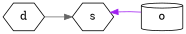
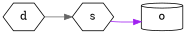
(130, 12) -> (122, 22)
